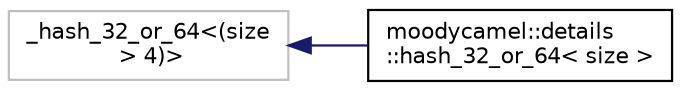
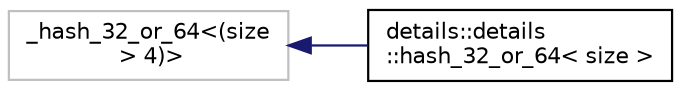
(520, 45) -> (520, 45)
